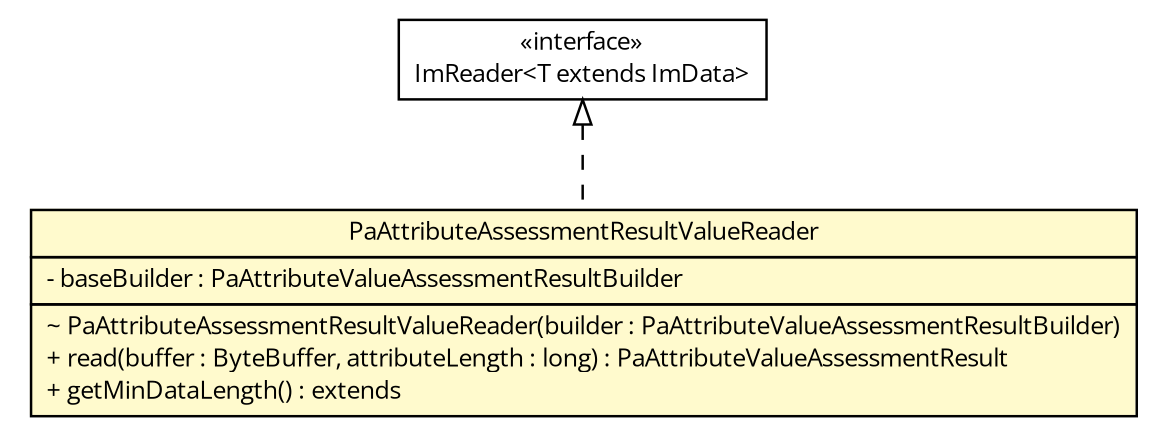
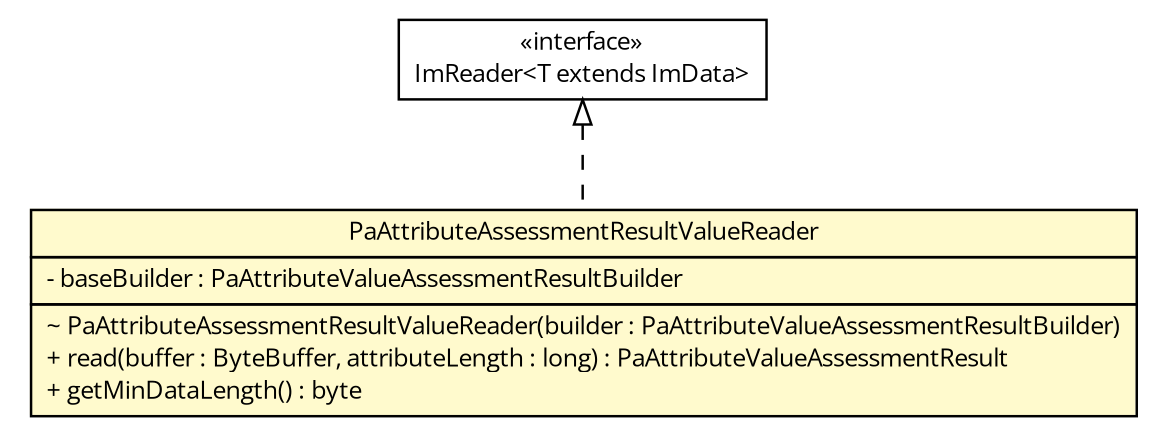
(225, 391) -> (205, 391)
